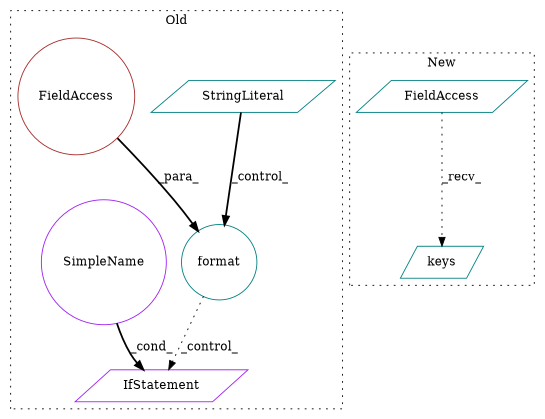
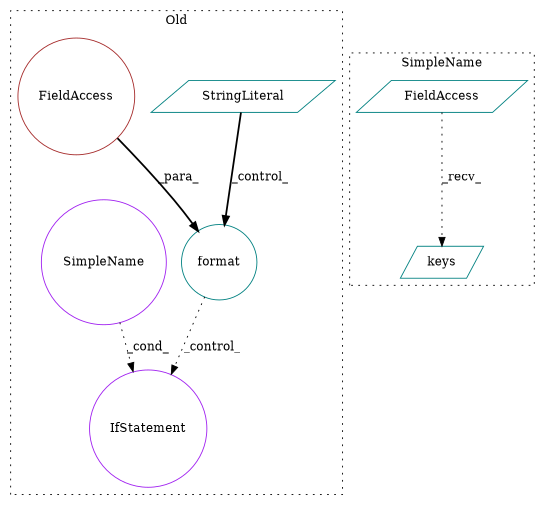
(442, 63) -> (442, 63)
(125, 344) -> (125, 343)
(162, 386) -> (148, 429)
